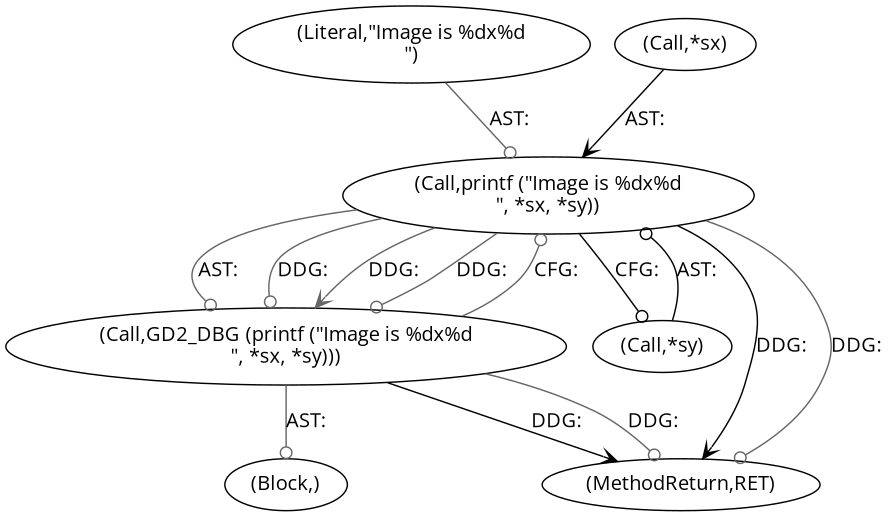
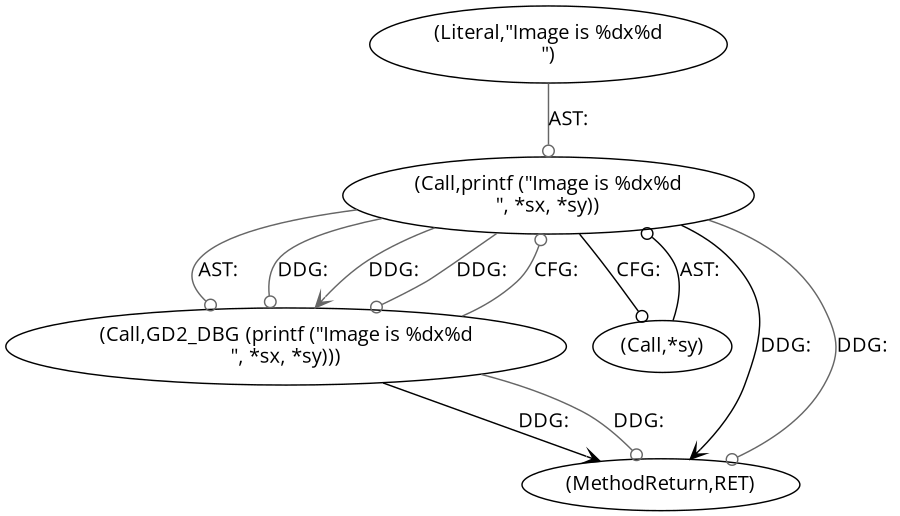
(685, 45) -> none
(286, 485) -> none
